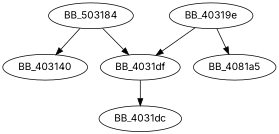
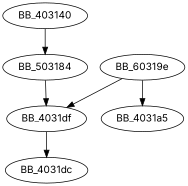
(211, 16) -> (142, 67)
(70, 39) -> (45, 38)
(235, 67) -> (142, 119)
